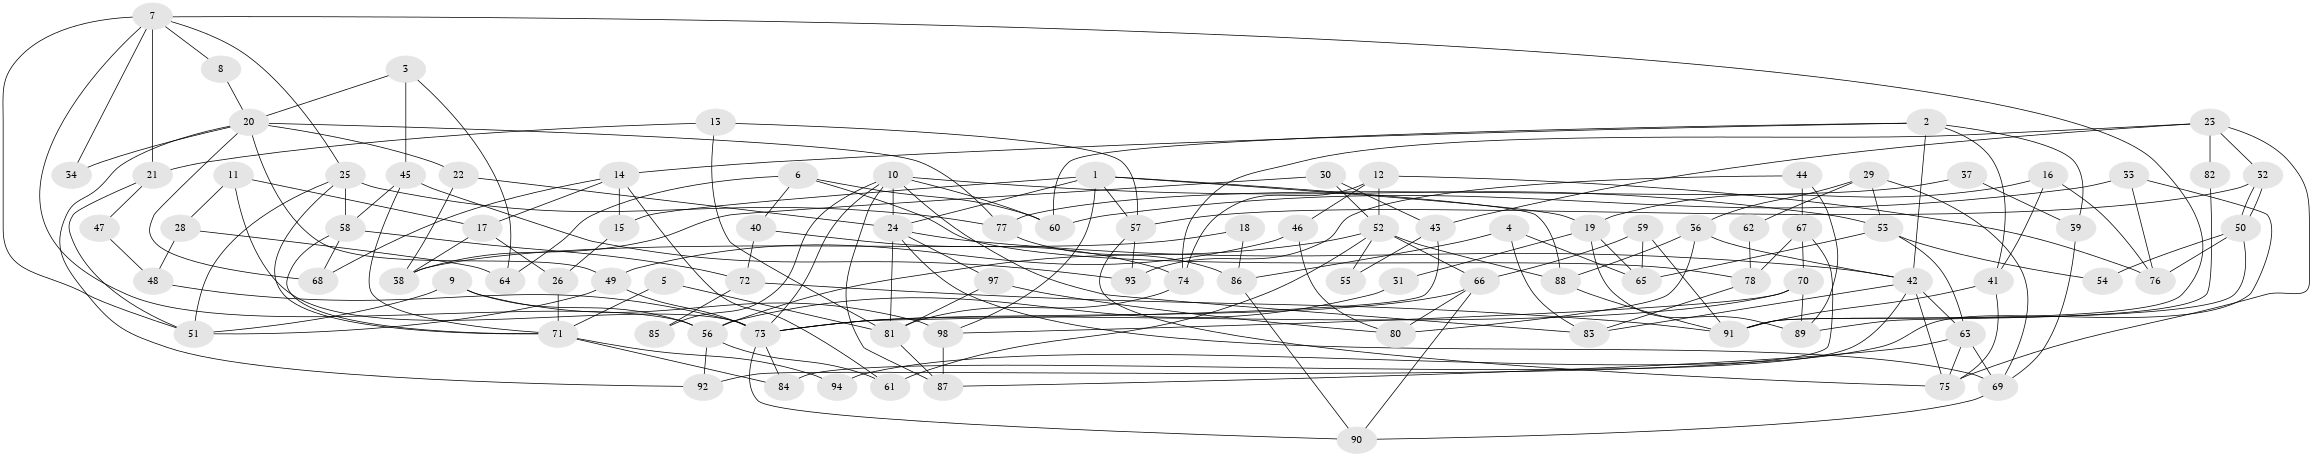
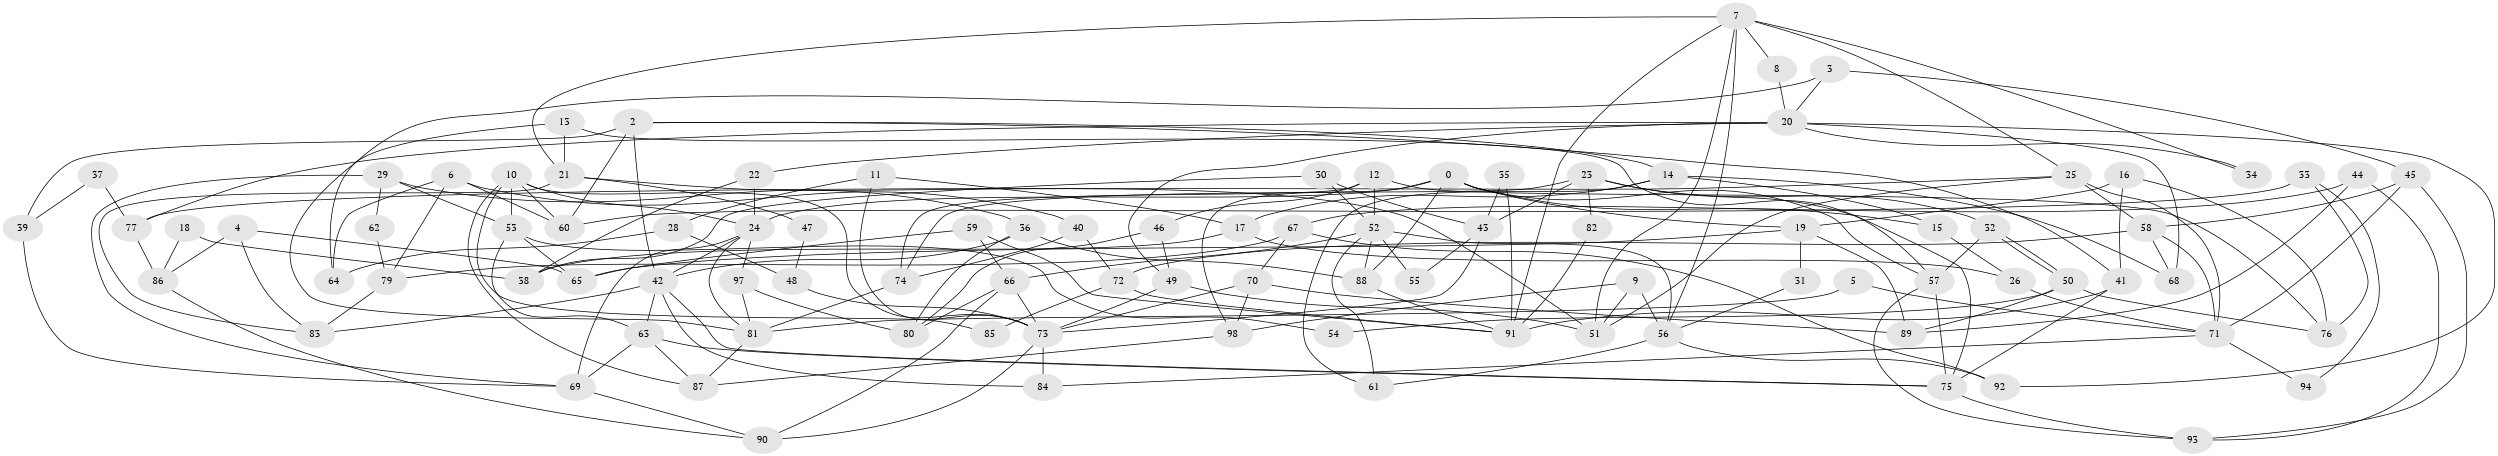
(1096, 175) -> (1449, 175)
none -> (1505, 175)
(1751, 281) -> (387, 281)
(1118, 296) -> (180, 198)
none -> (2066, 423)
